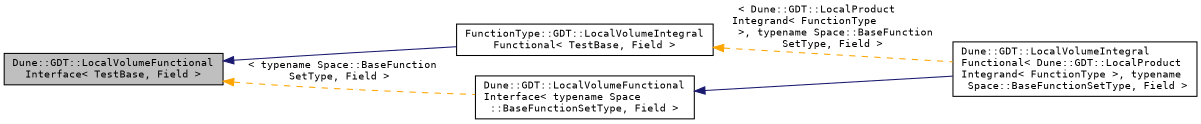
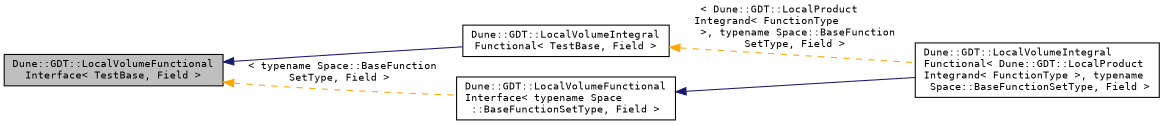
(585, 40) -> (566, 41)
